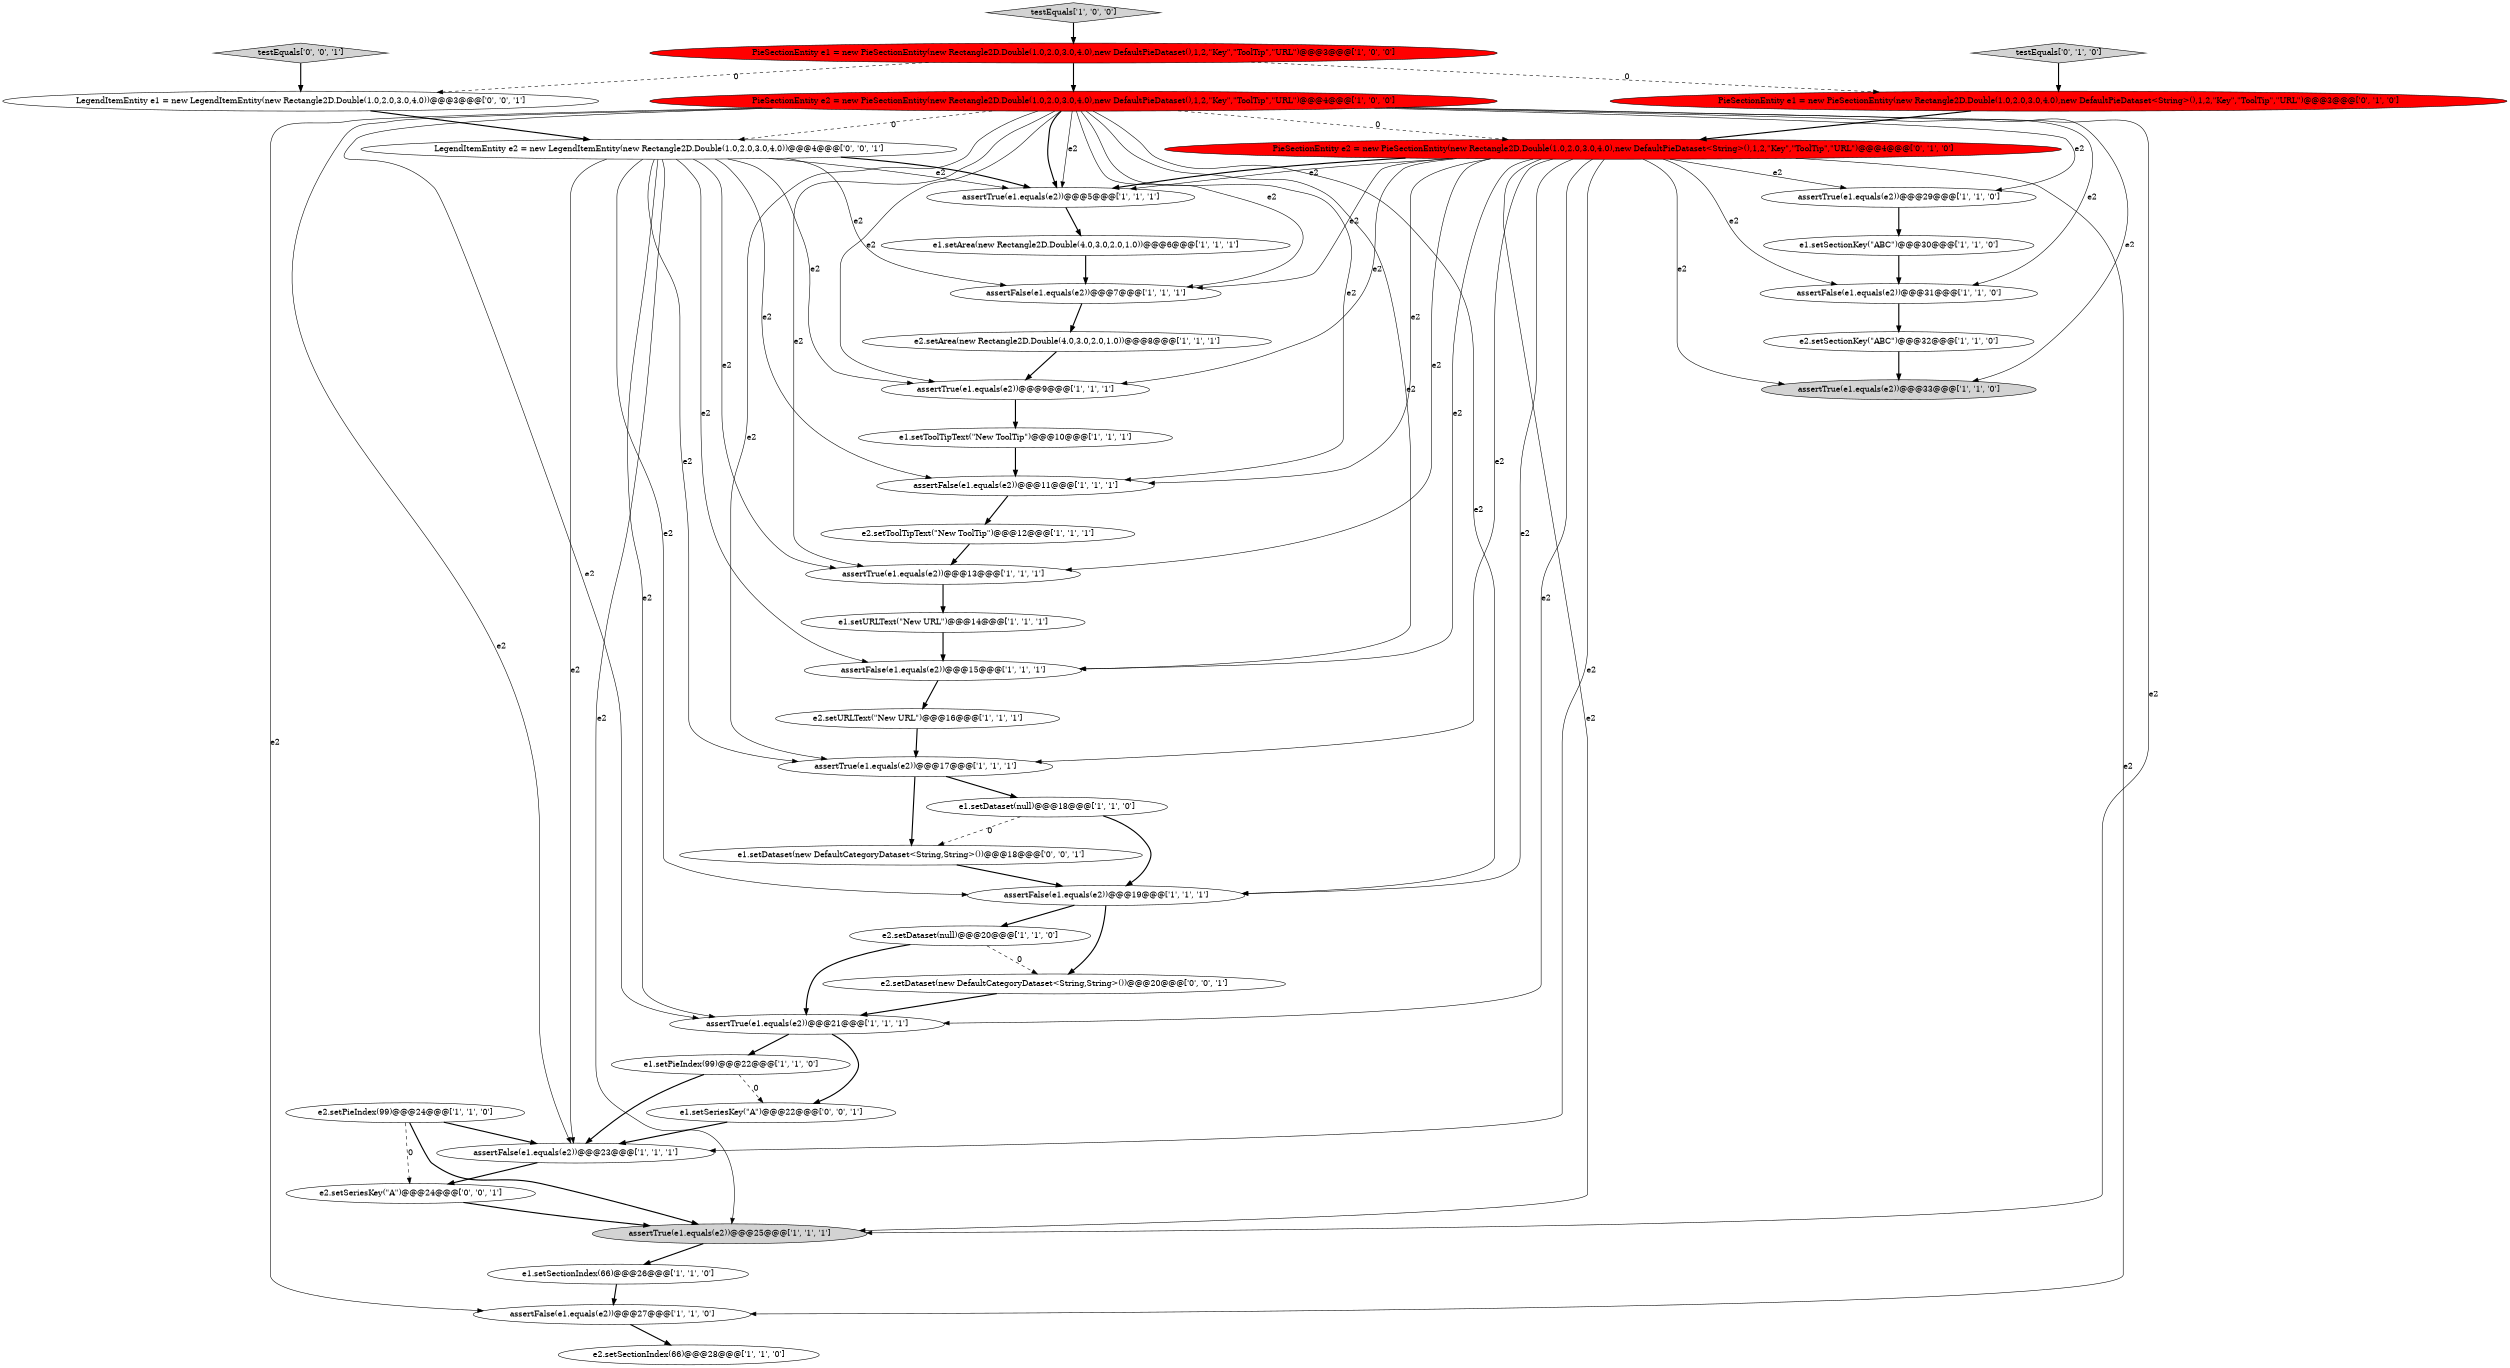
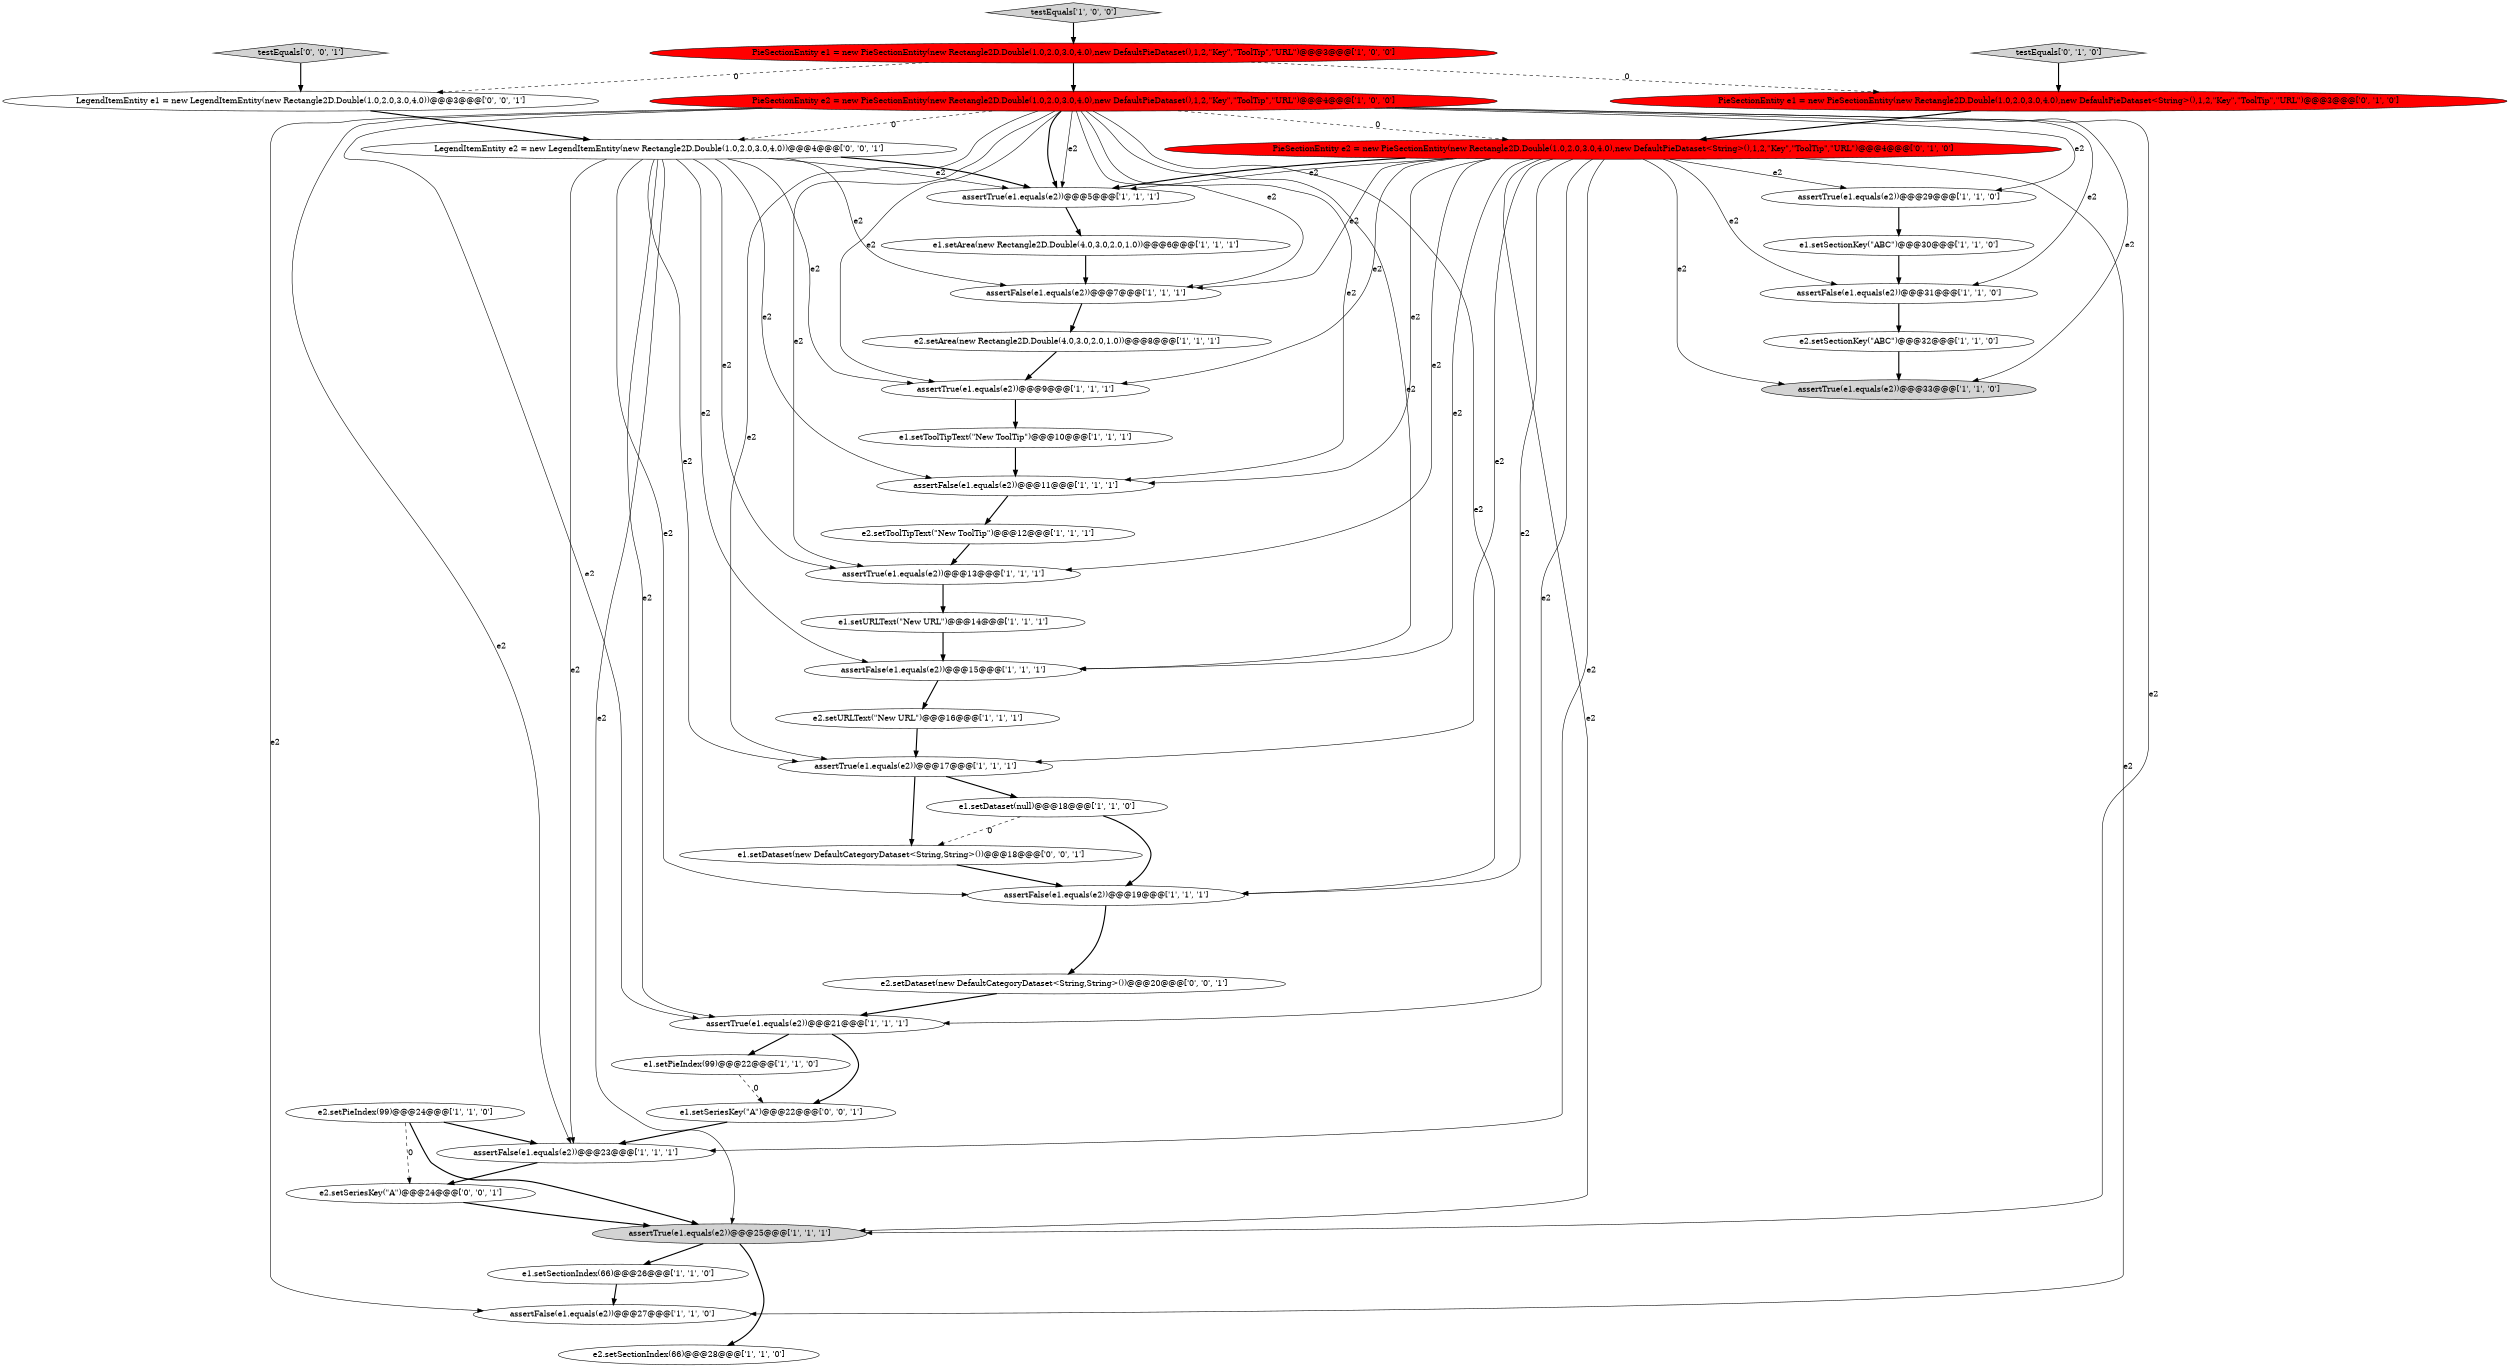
(970, 936) -> none
(644, 1101) -> none
(648, 1333) -> (764, 1297)
